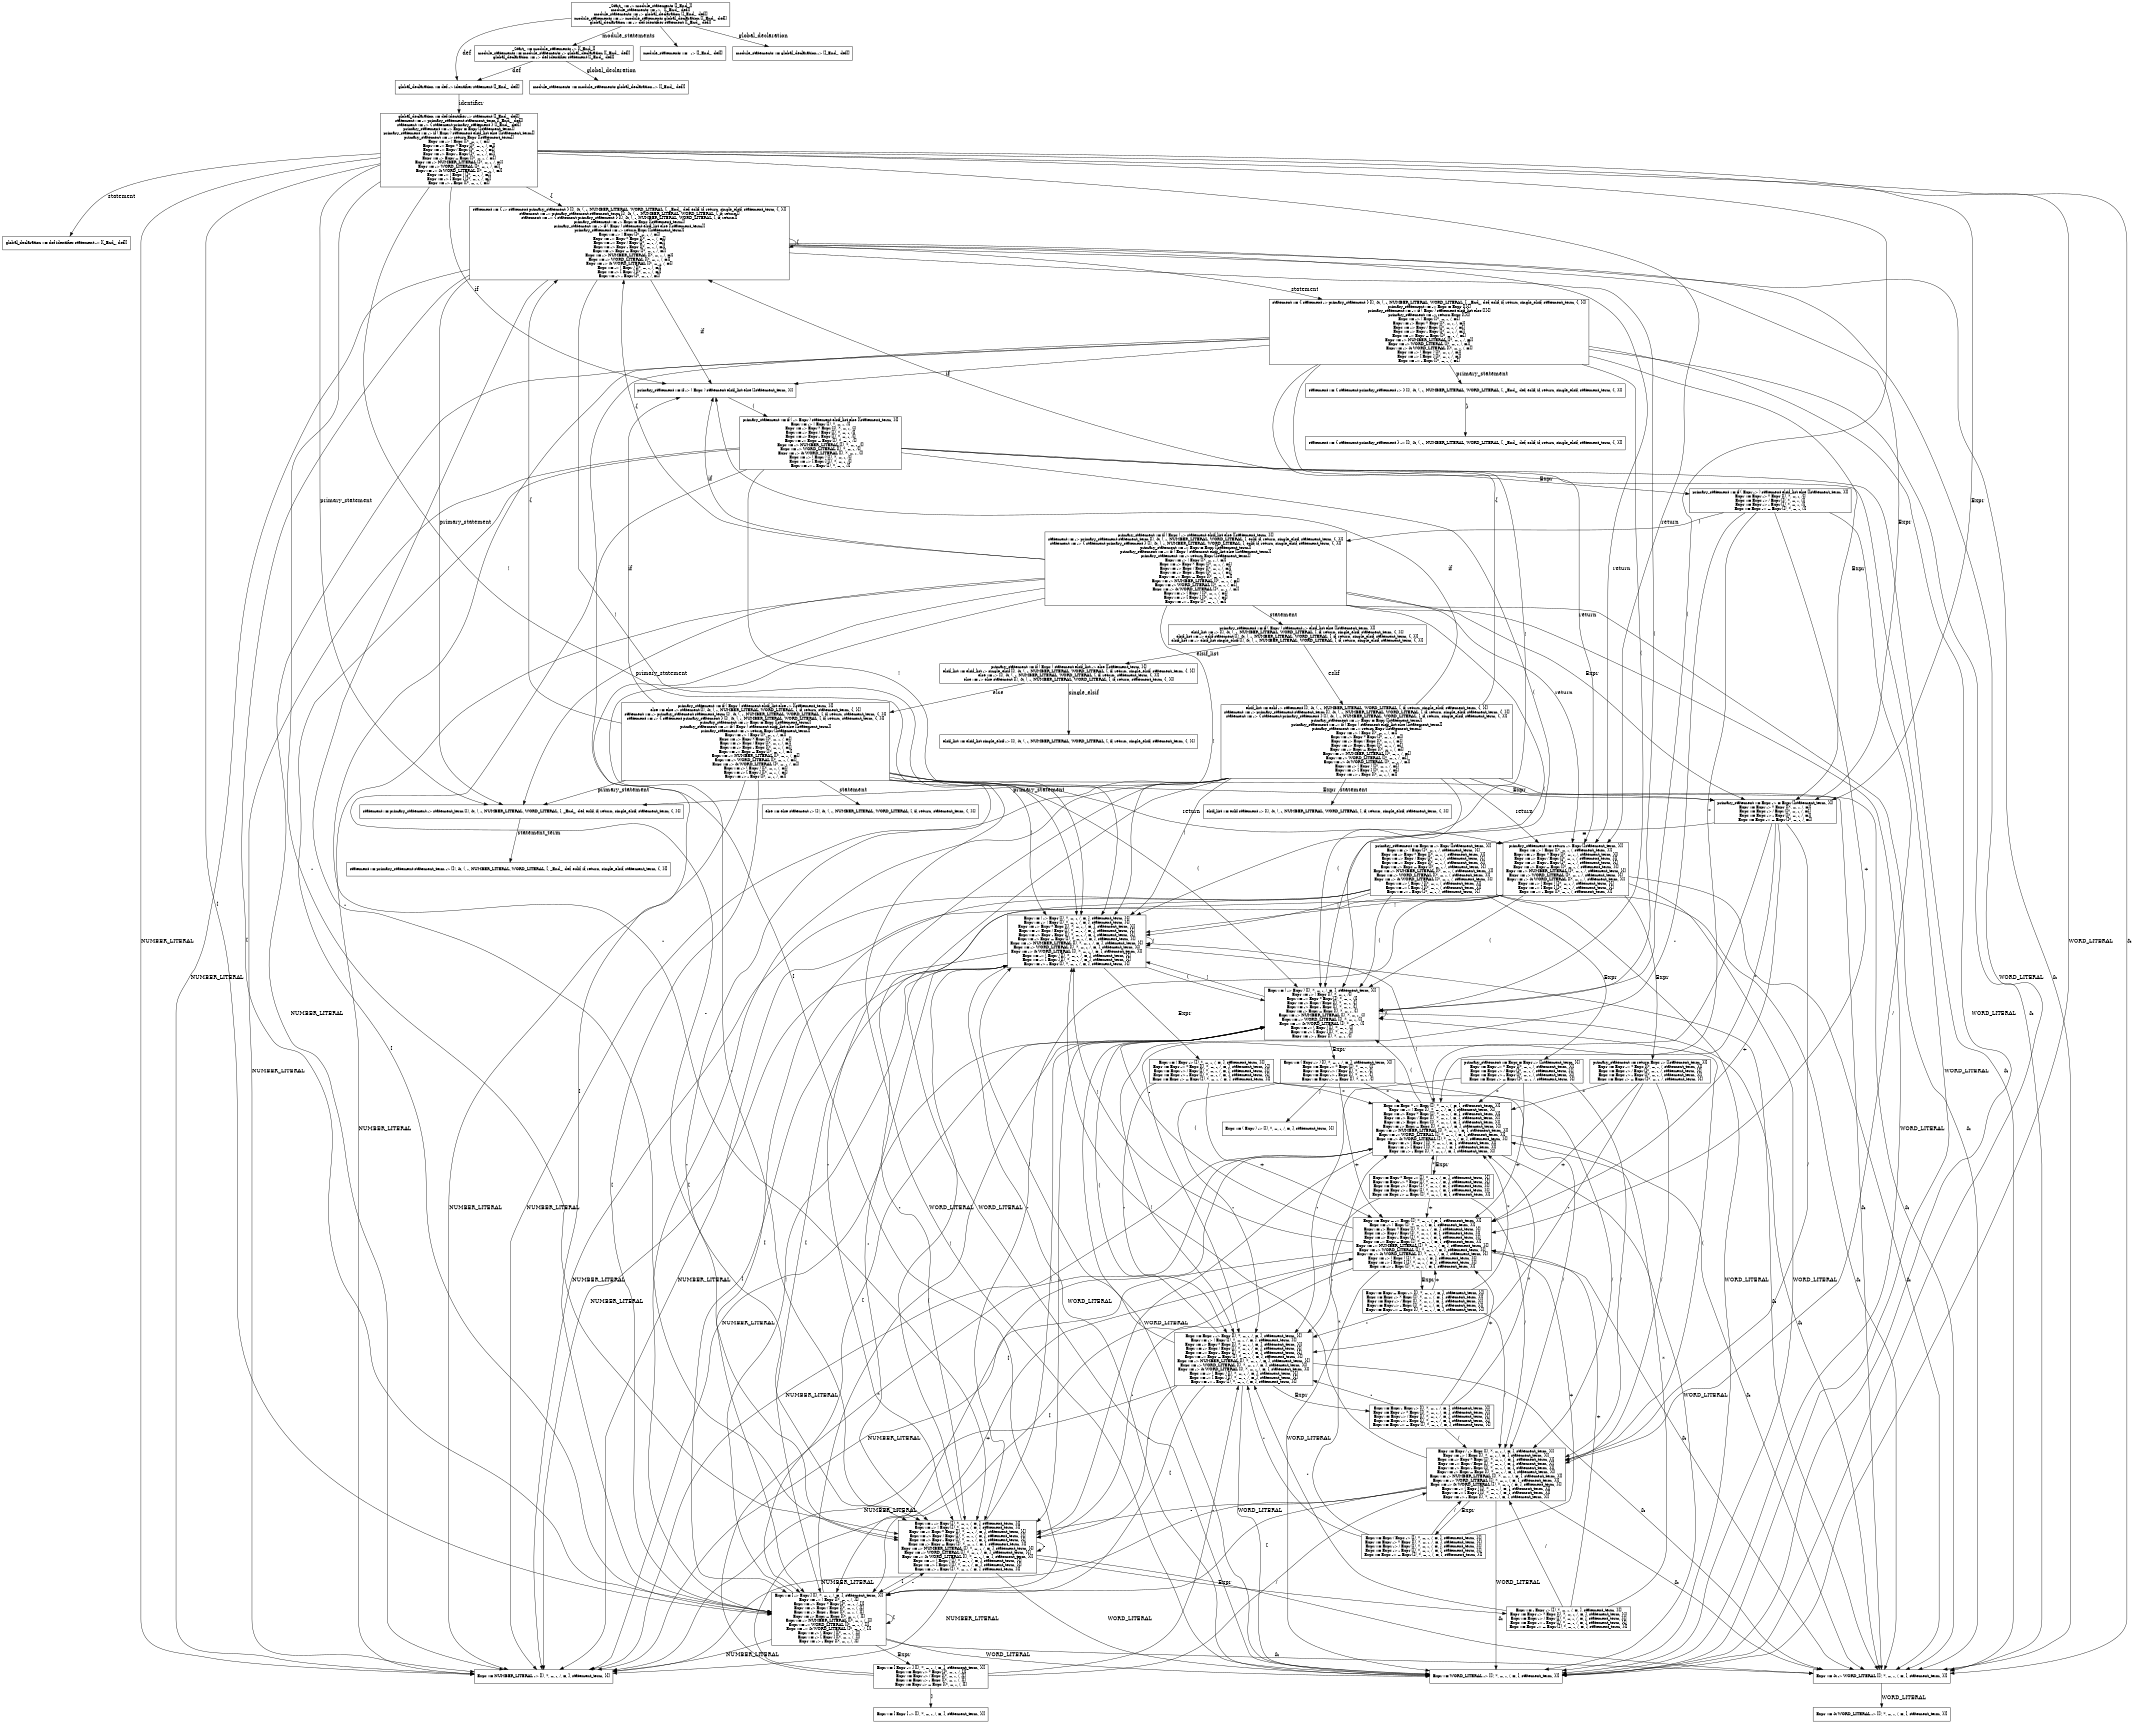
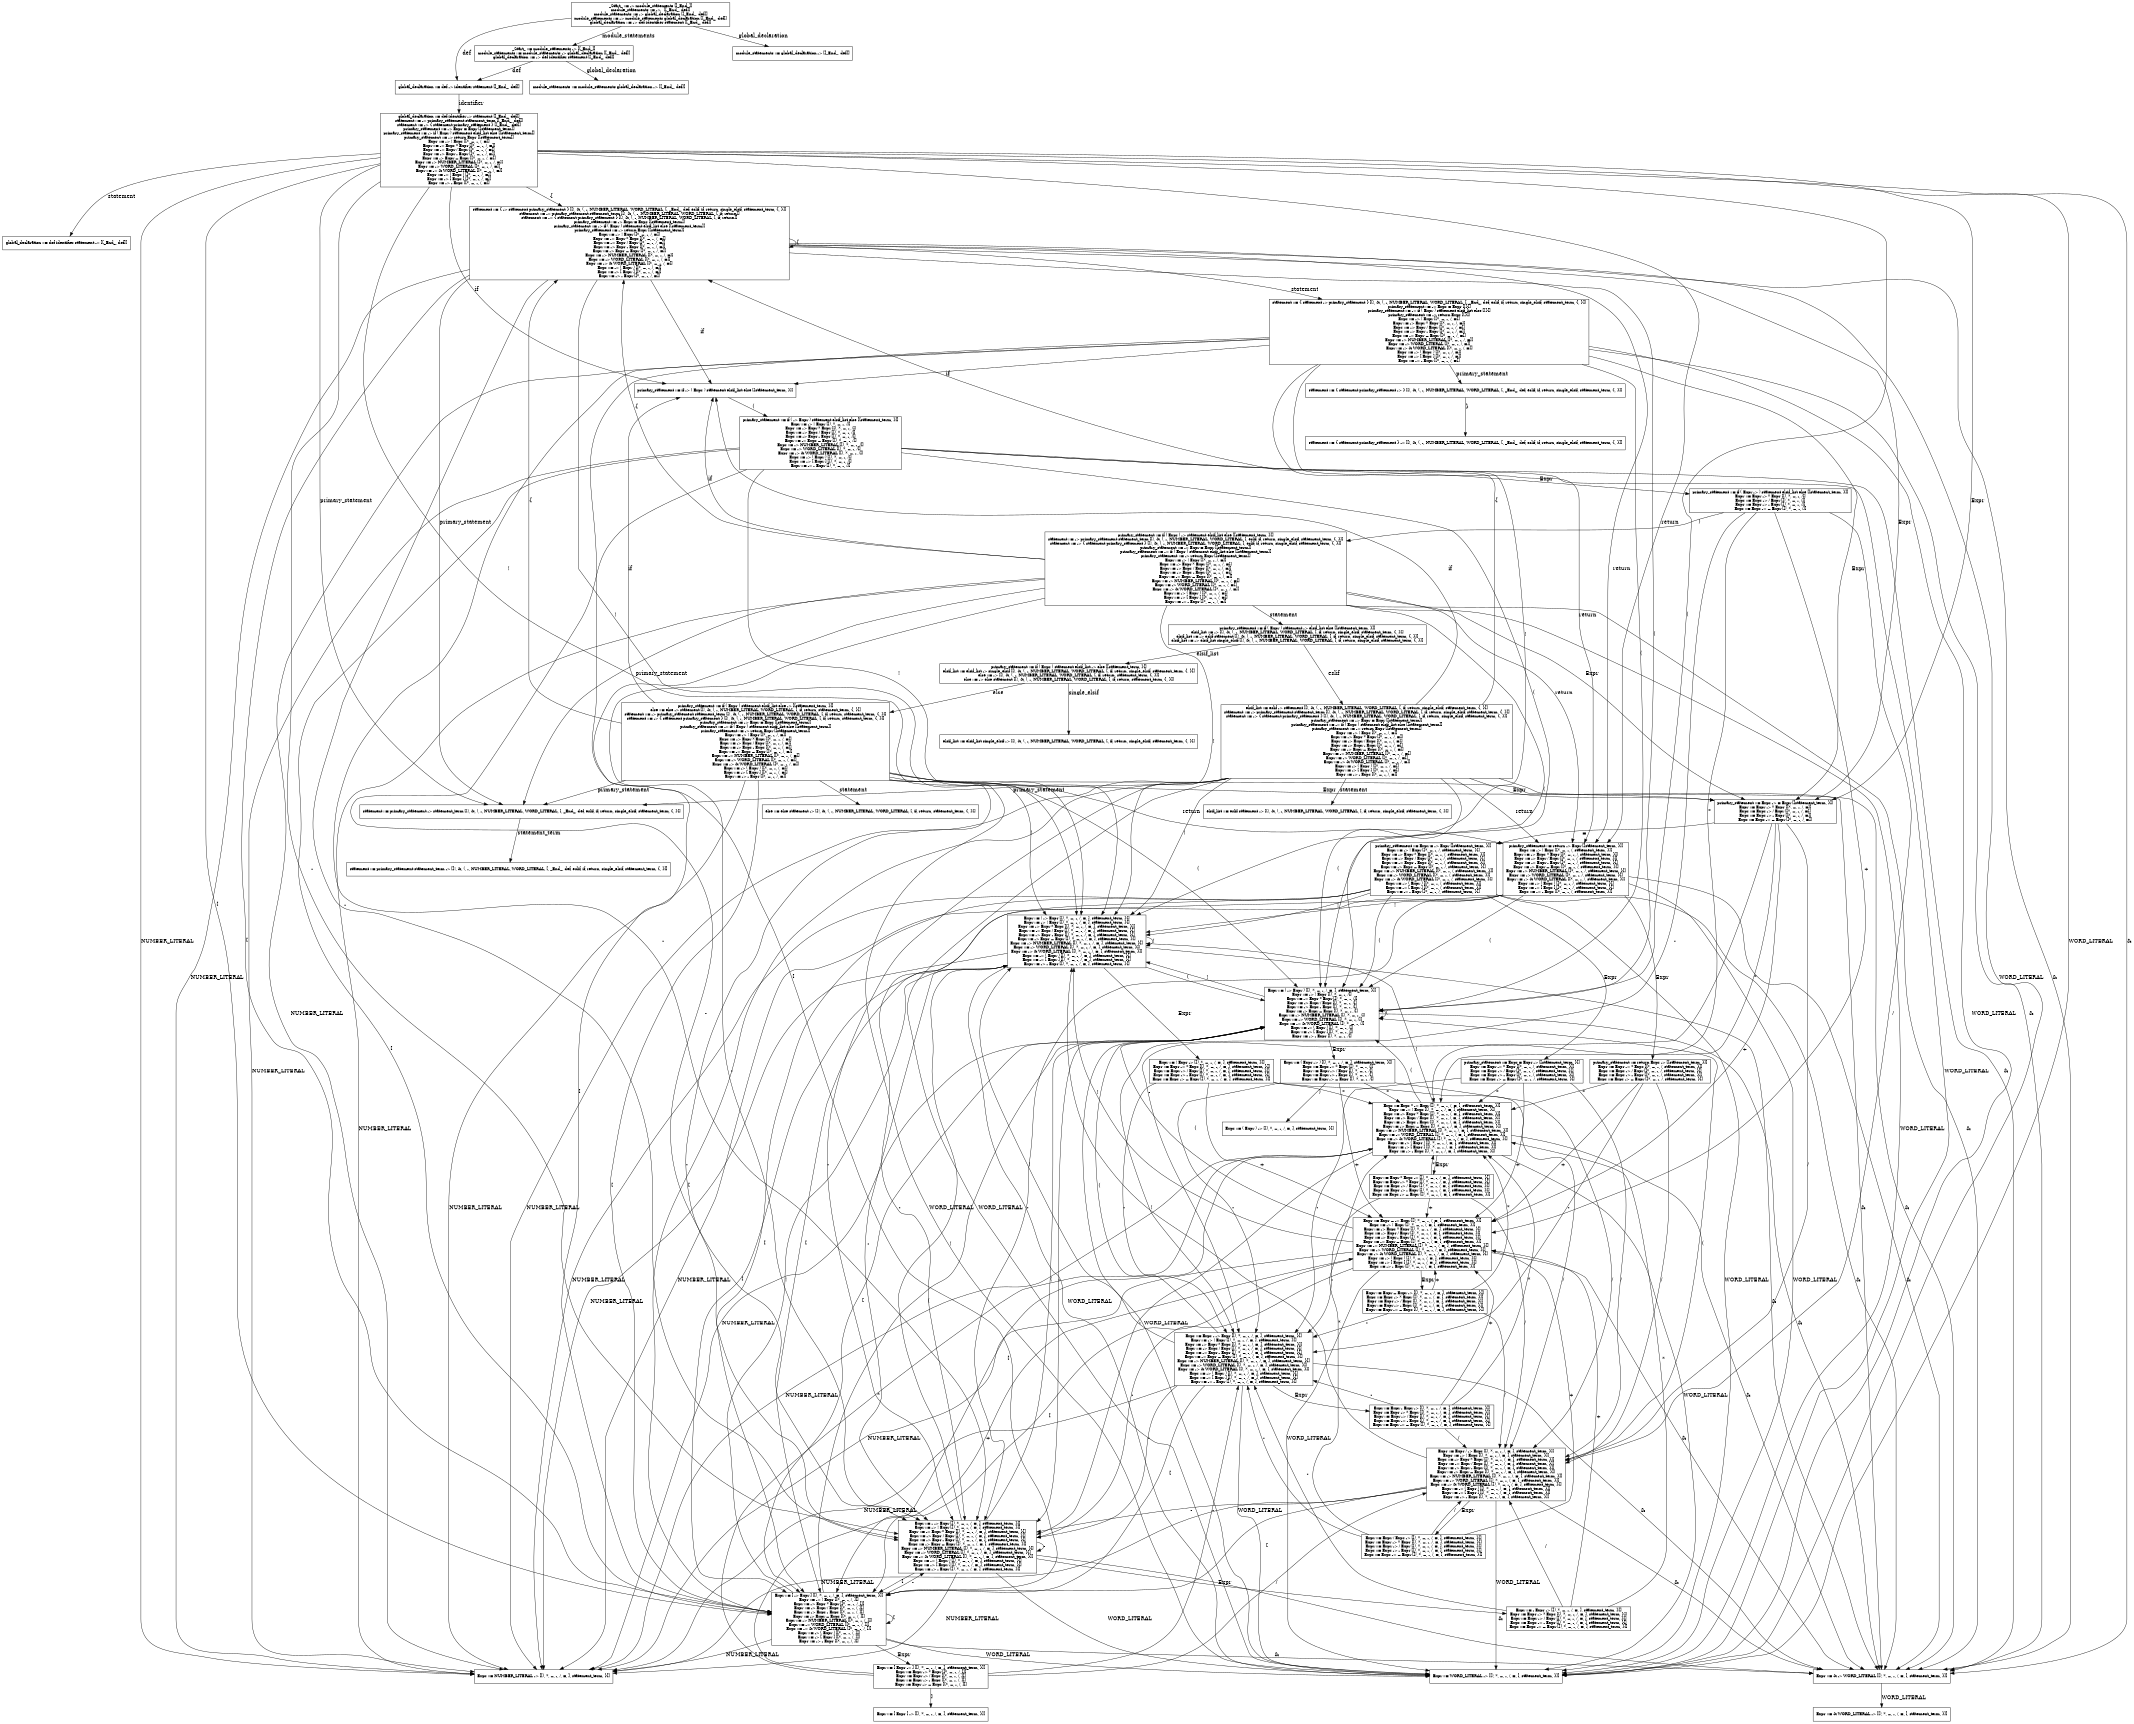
(683, 53) -> none
